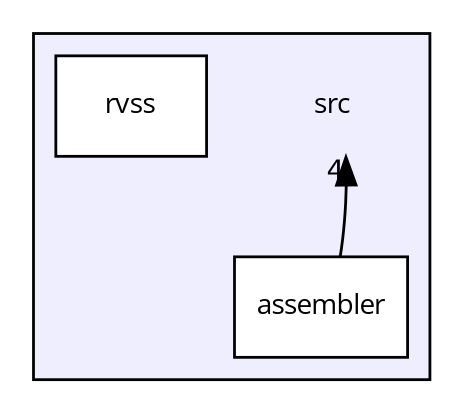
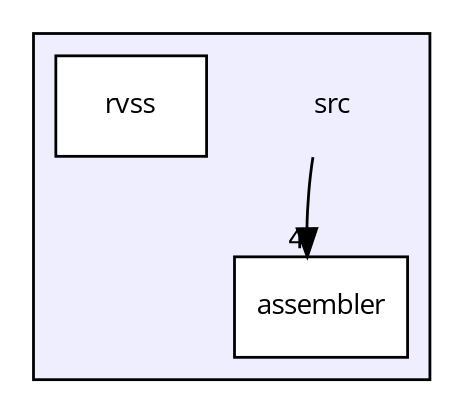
(344, 221) -> (309, 193)
